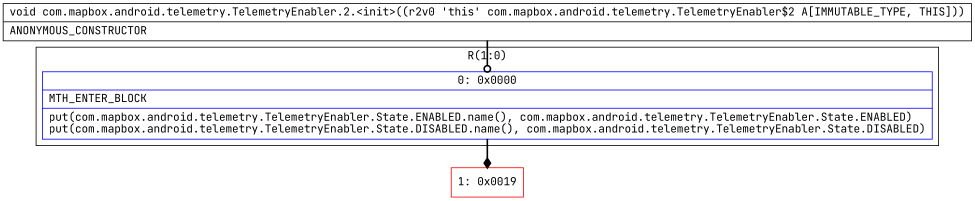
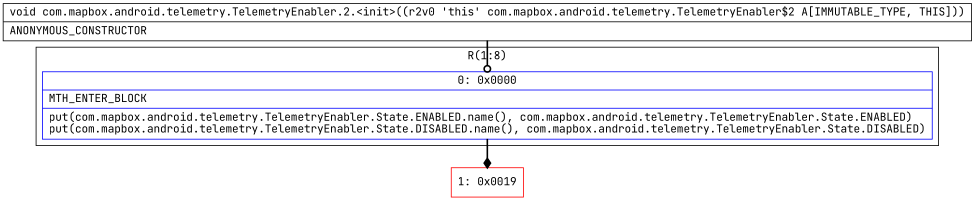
(487, 56) -> (487, 56)
